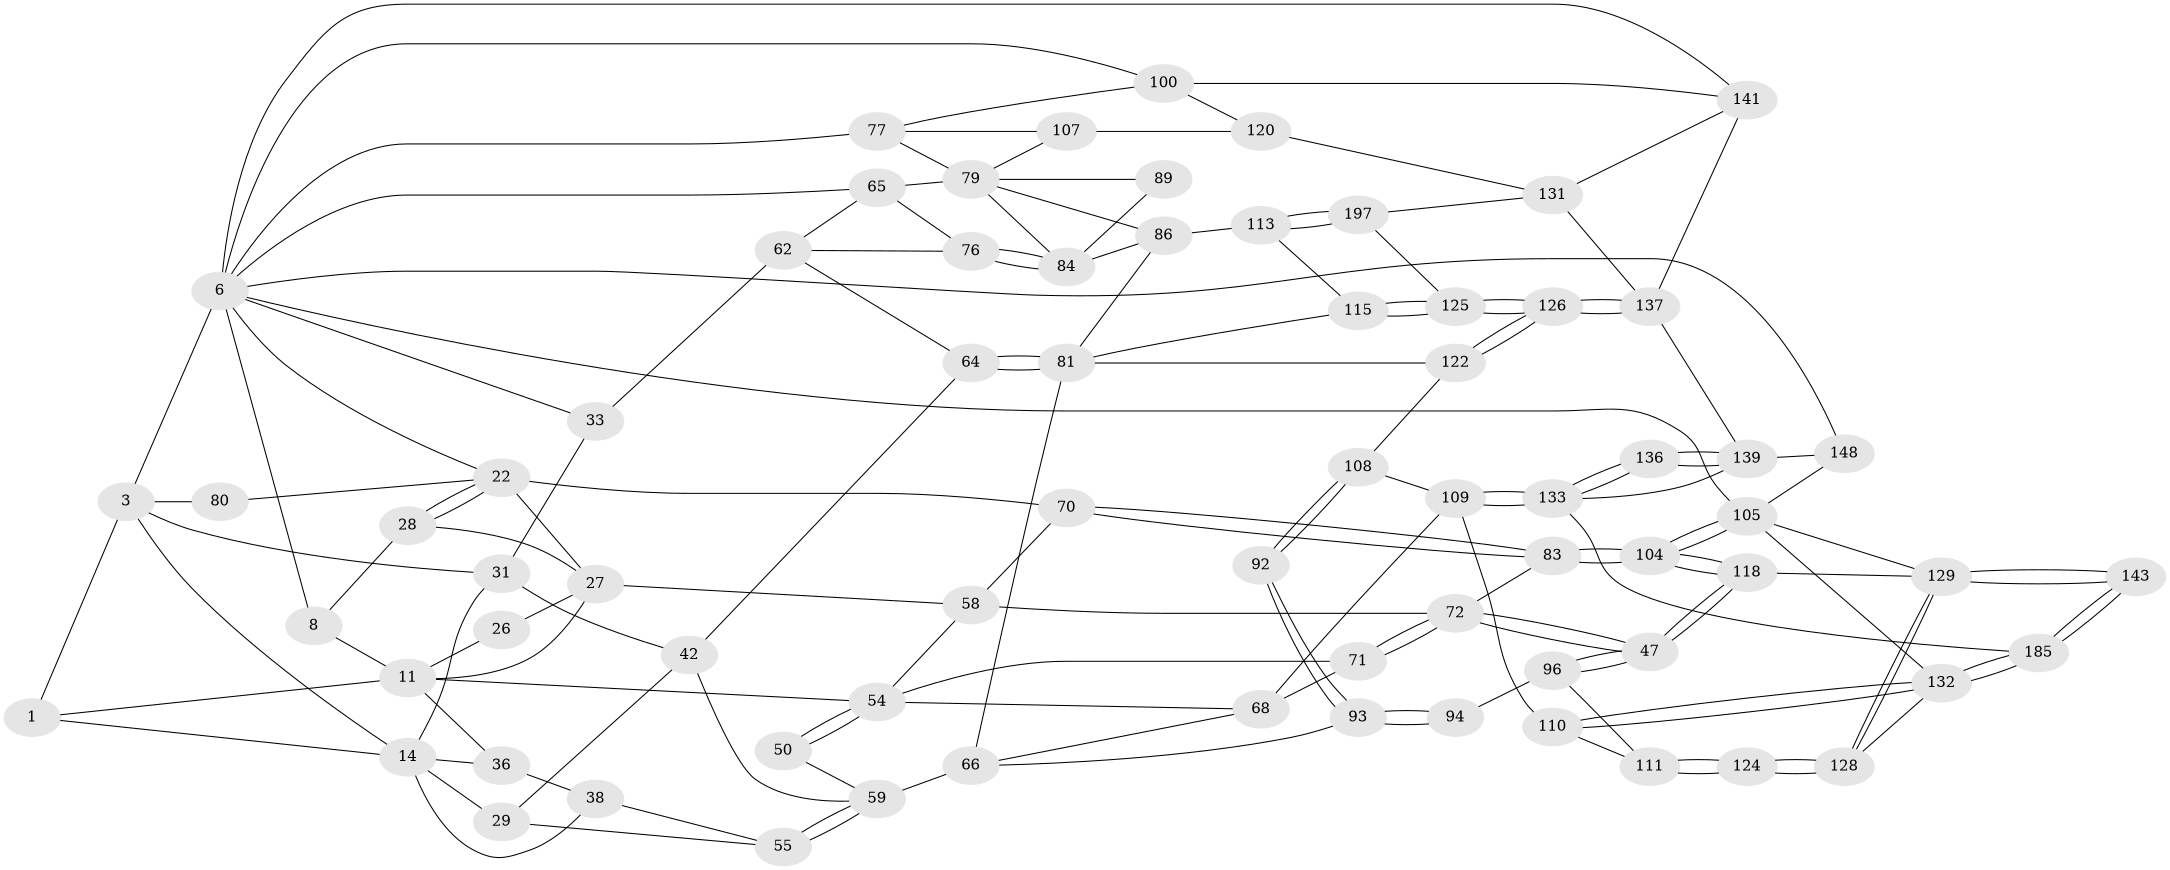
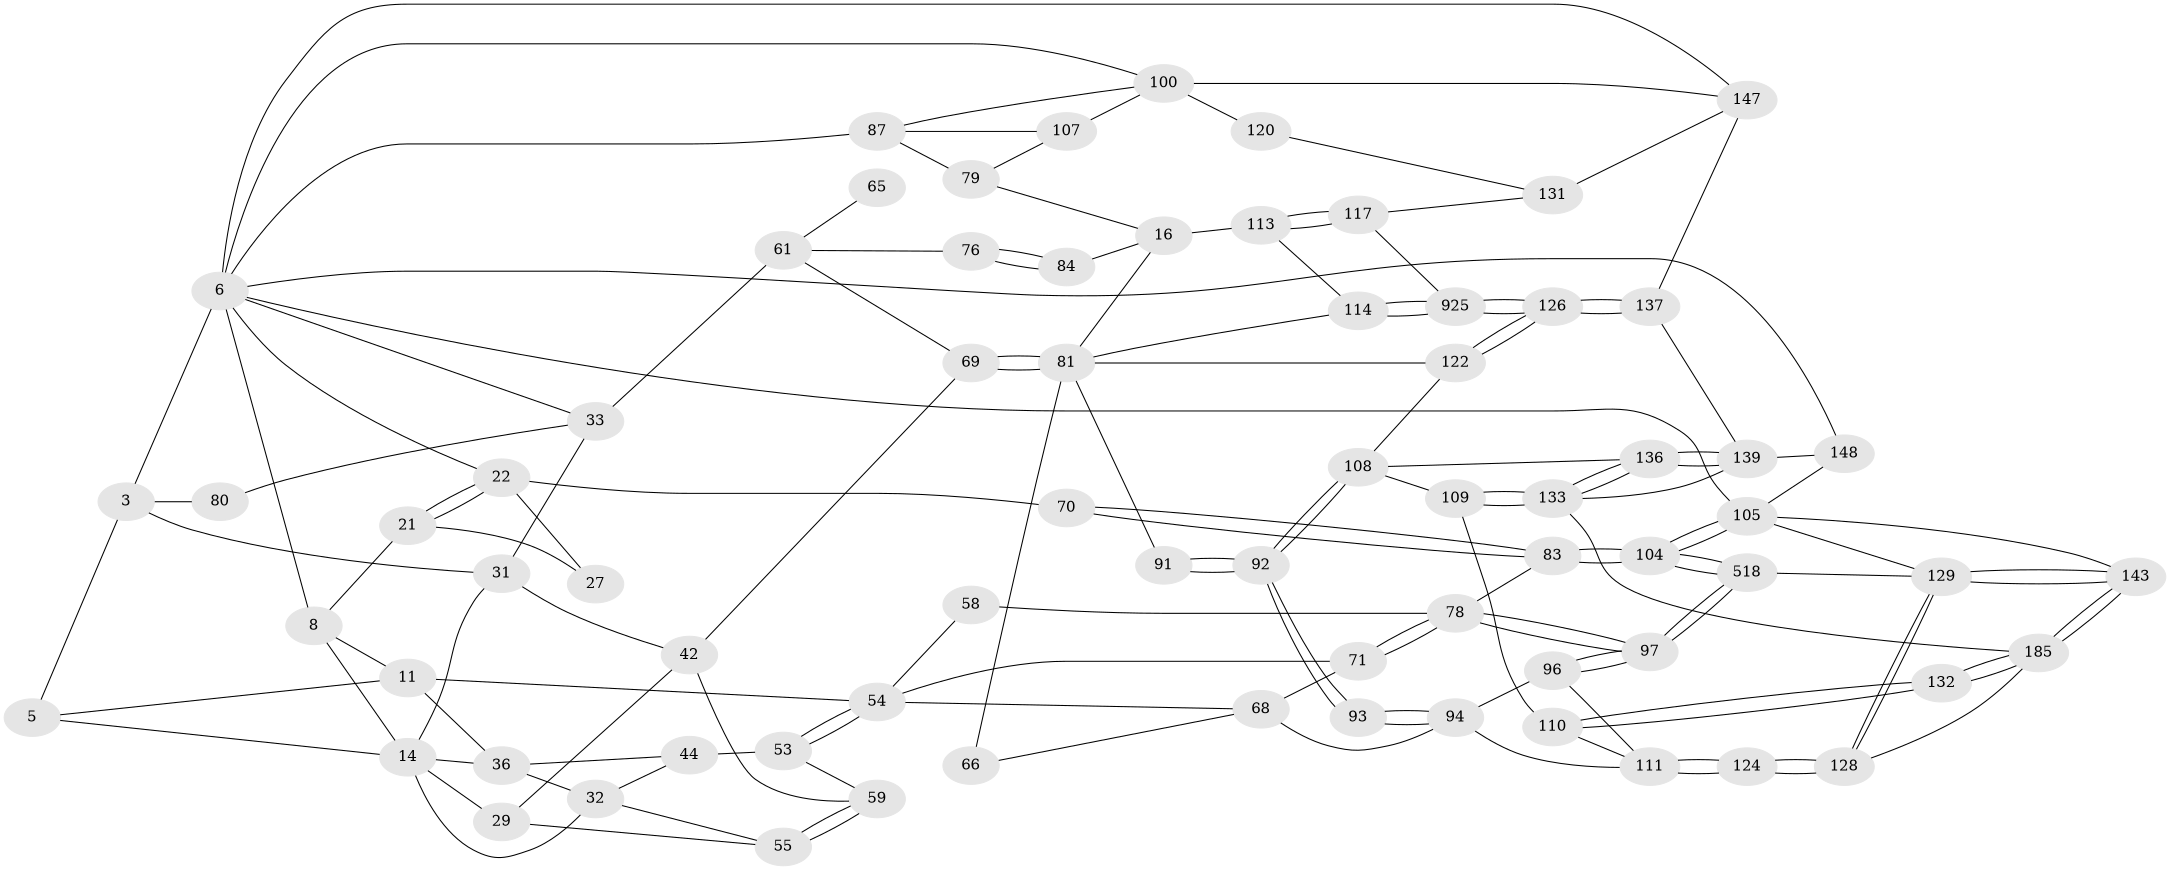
(1747, 100) -> (1747, 100)
(877, 131) -> (877, 131)
(1164, 131) -> (1115, 107)
(1164, 179) -> none
(924, 184) -> none
(532, 195) -> none
(1358, 215) -> (1358, 215)
(924, 219) -> none
(1019, 223) -> none
(1164, 236) -> (1164, 236)
(783, 250) -> (783, 250)
(1601, 251) -> none
(1455, 307) -> (1455, 307)
(1358, 311) -> (1358, 311)
(971, 363) -> (971, 363)
none -> (1504, 463)
(361, 490) -> (405, 453)
(408, 526) -> (408, 526)
none -> (1164, 565)
(1009, 566) -> none
(1747, 573) -> (1747, 573)
(783, 595) -> none
(1844, 600) -> (1946, 532)
(1356, 603) -> (1356, 750)
(1455, 613) -> (1455, 613)
(502, 630) -> none
(252, 643) -> (361, 692)
(1650, 652) -> (1650, 652)
(522, 662) -> none
(32, 718) -> (32, 718)
(1893, 725) -> (1952, 722)
(783, 751) -> (783, 751)
none -> (689, 755)
(1167, 755) -> none
none -> (1544, 761)
(924, 782) -> none
(596, 799) -> (596, 799)
